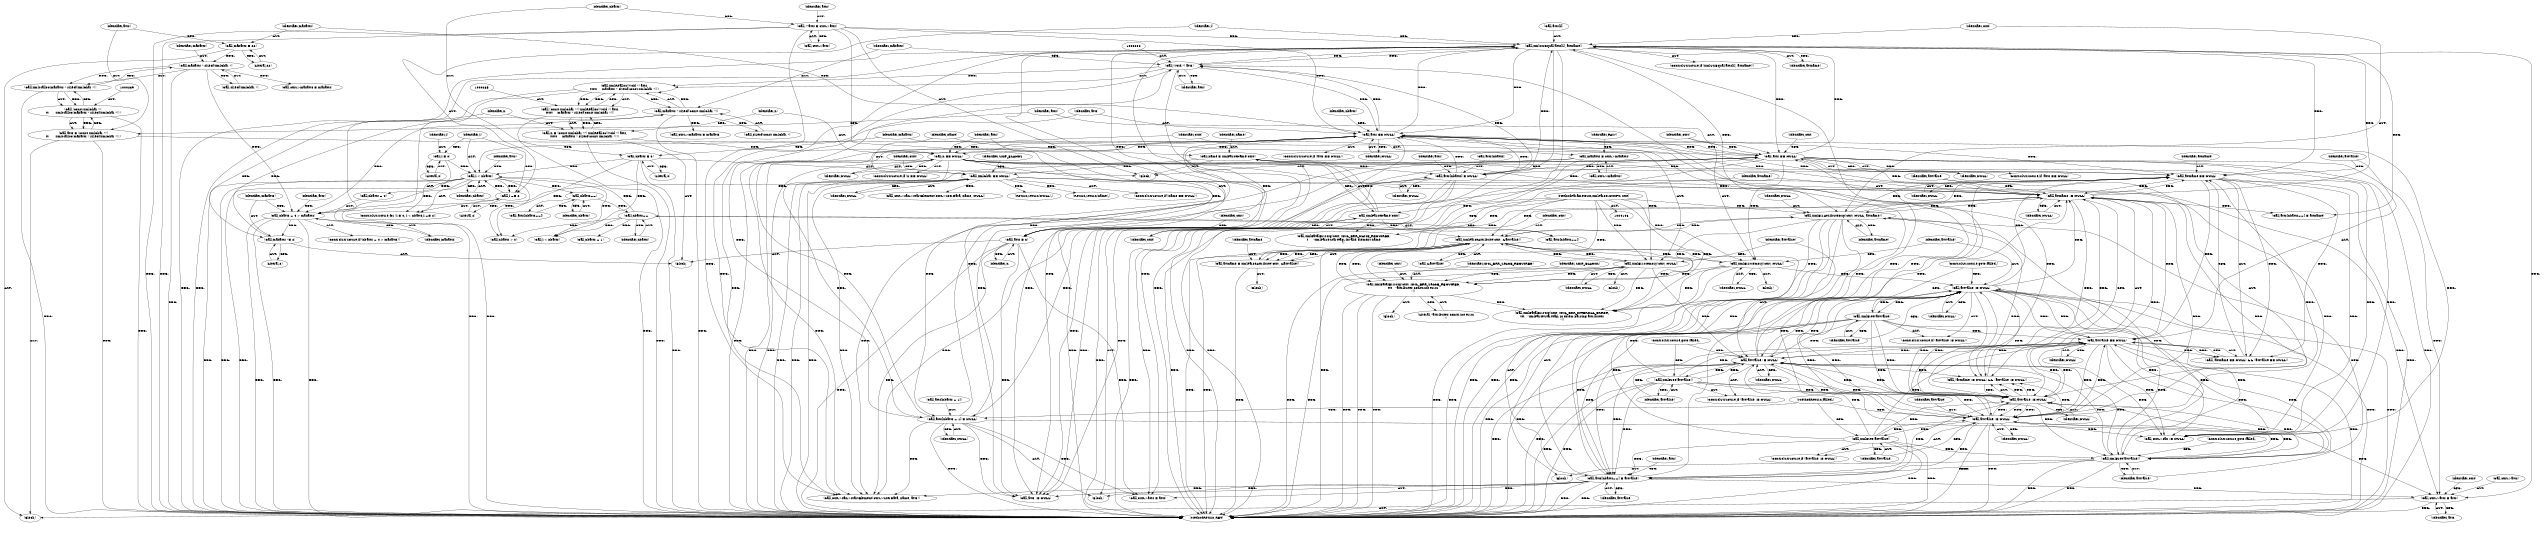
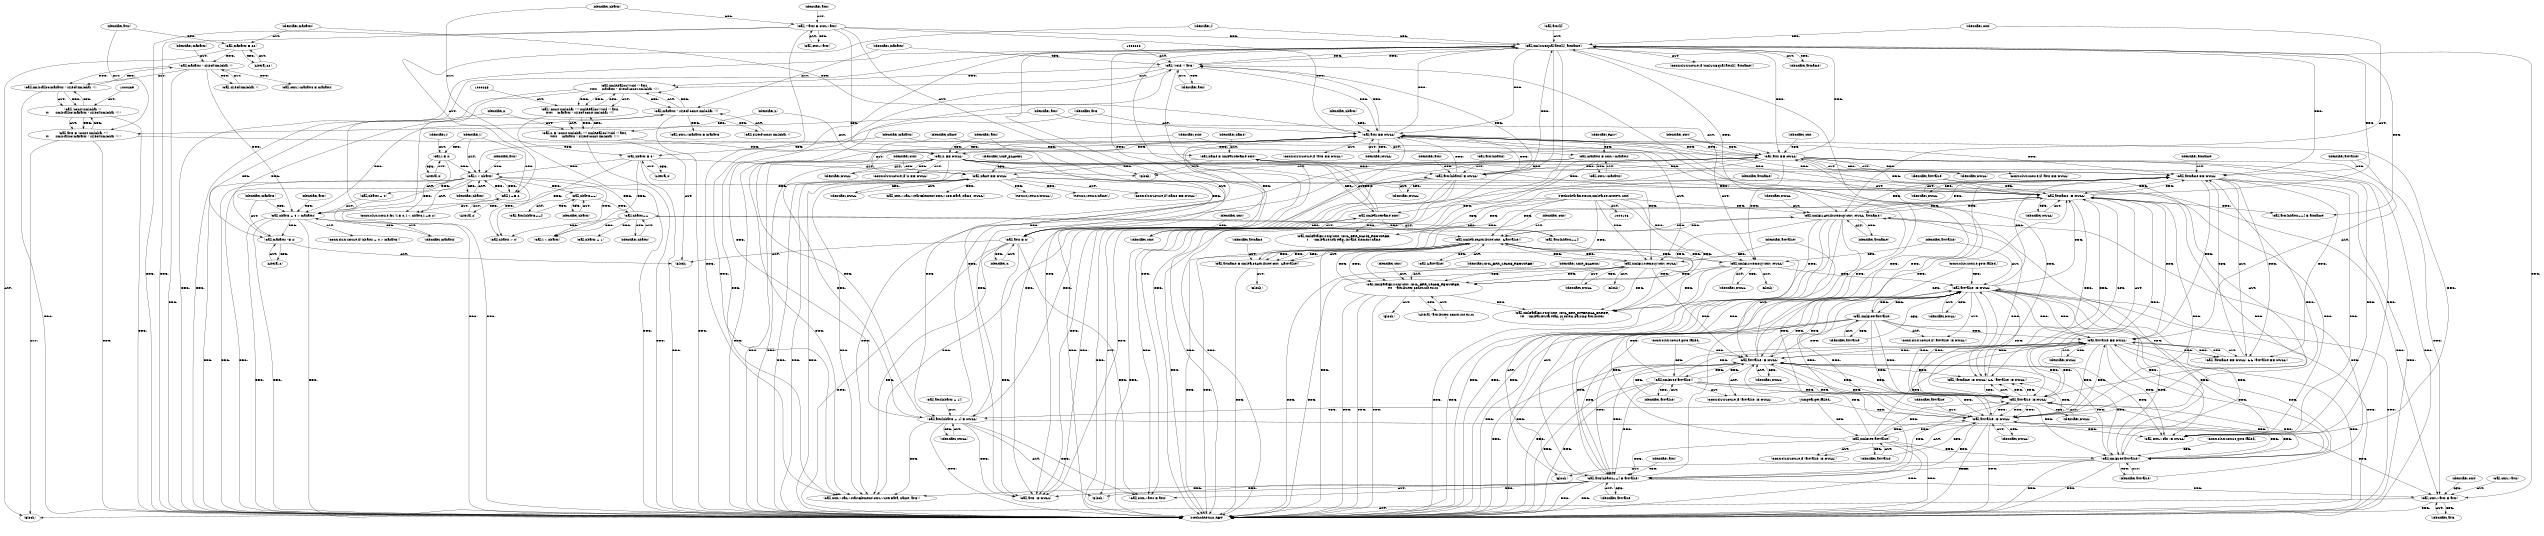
(990, 176) -> (990, 176)
(1816, 400) -> (1816, 400)
